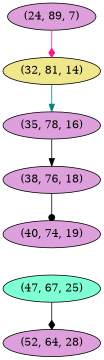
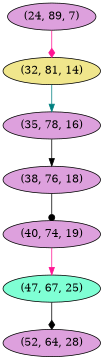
none -> (52, 258)
